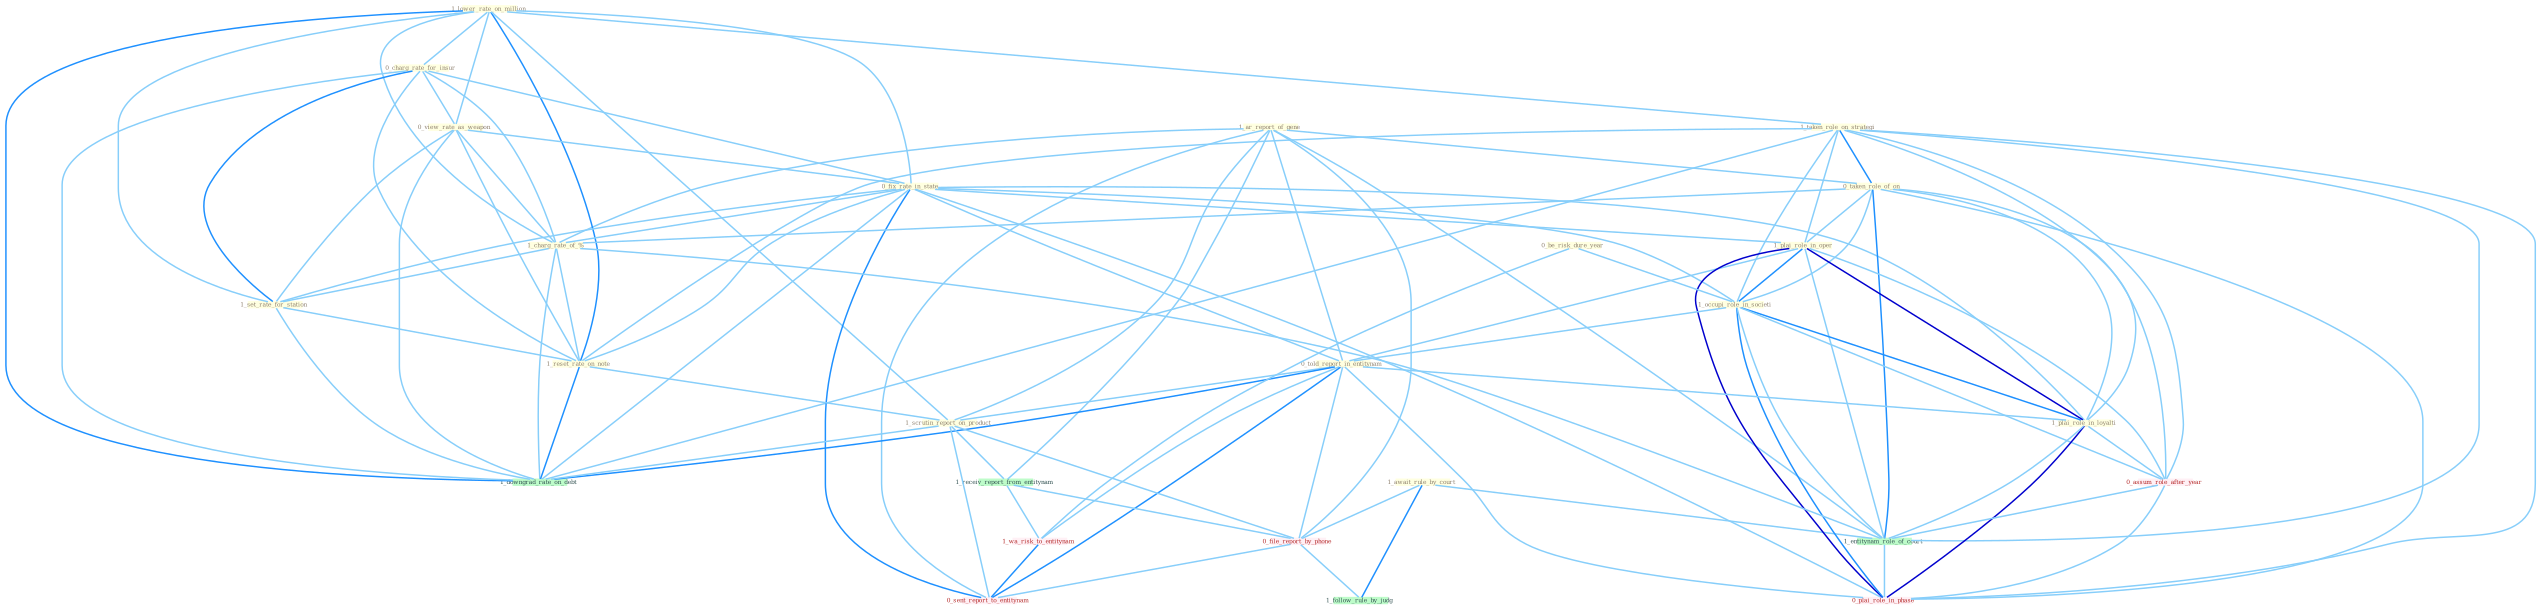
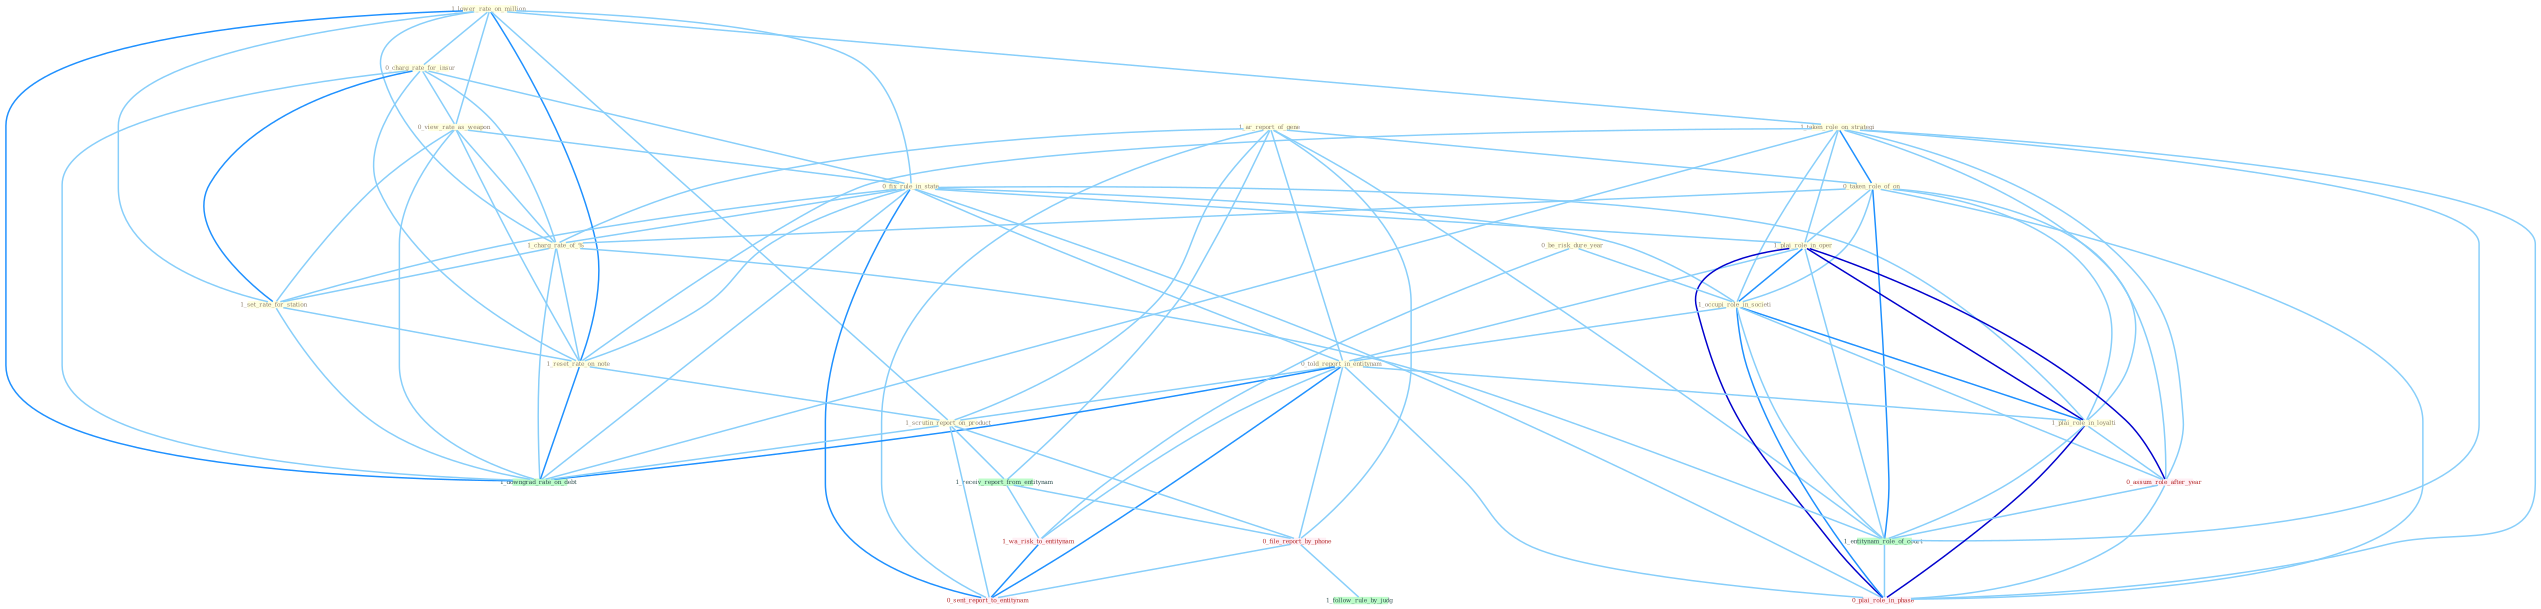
(911, 186) -> (911, 186)
(2026, 347) -> (2026, 347)
(1423, 482) -> none
